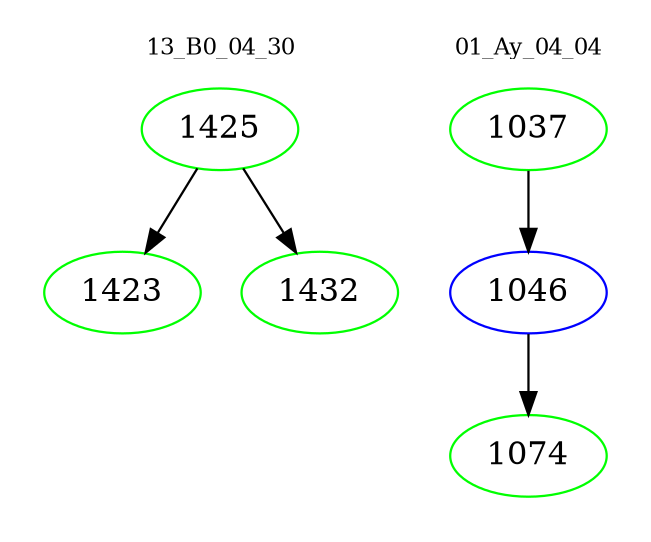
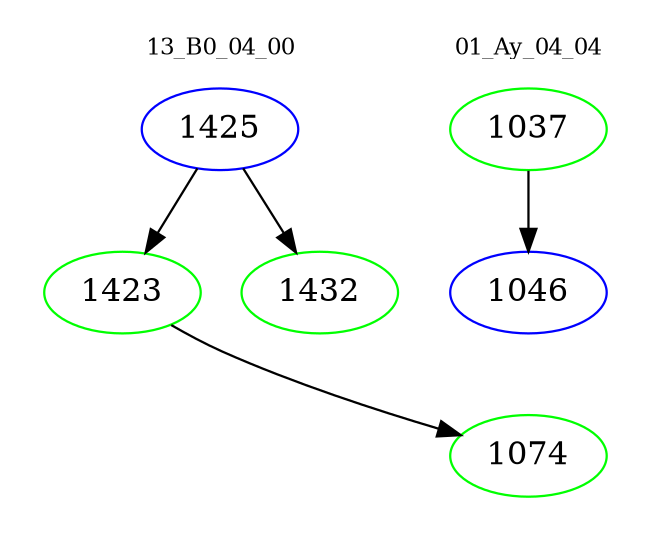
(221, 49) -> (221, 49)
(220, 129) -> (220, 129)
(528, 363) -> (302, 384)
